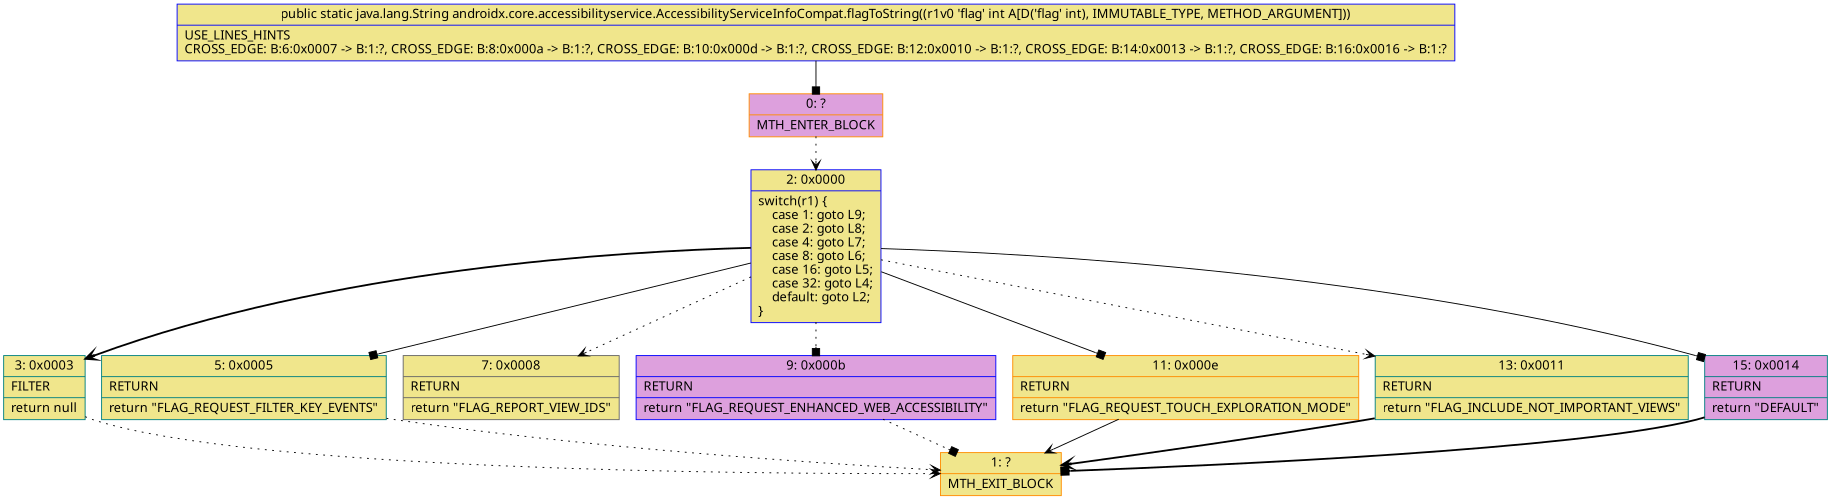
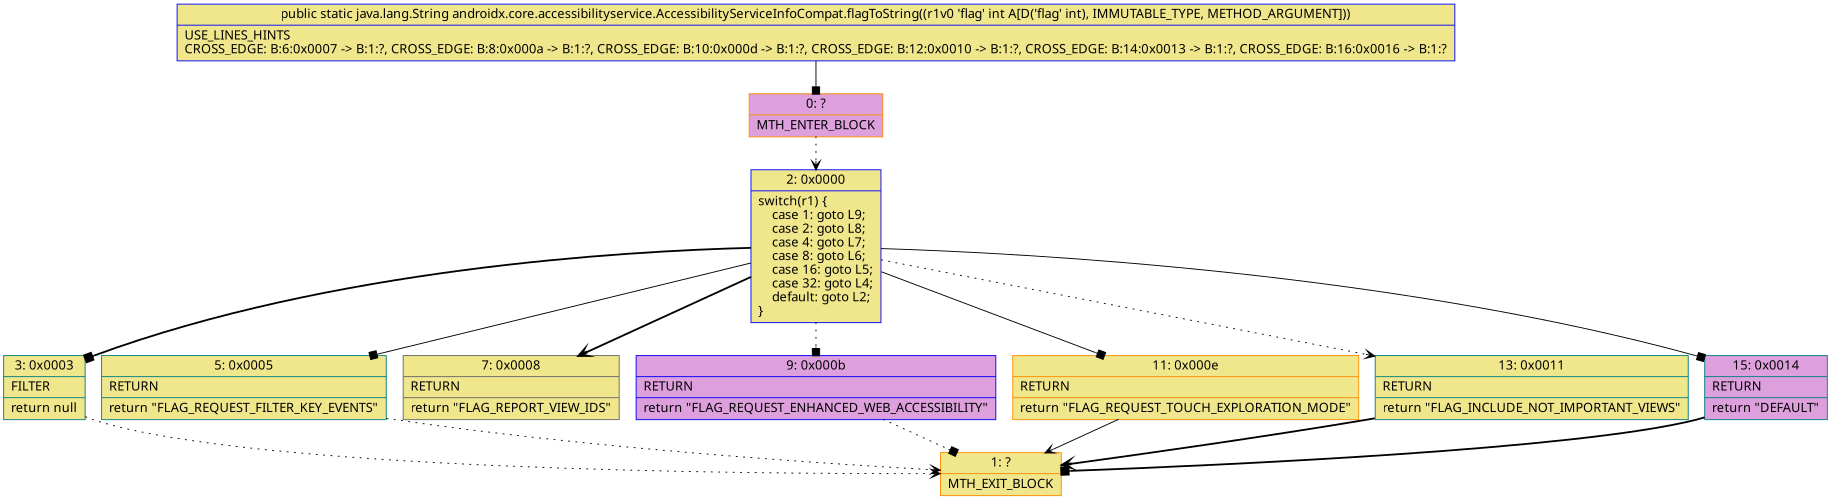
(418, 277) -> (418, 277)
(669, 314) -> (669, 314)
